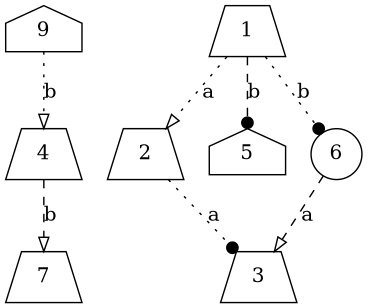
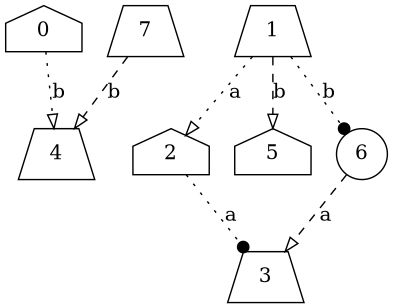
(44, 31) -> (44, 31)
(247, 87) -> (273, 86)
(146, 154) -> (171, 154)
(44, 209) -> (105, 87)
